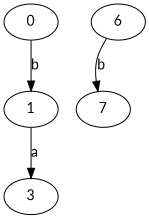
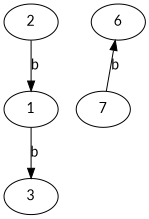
(31, 22) -> (31, 22)
(97, 59) -> (110, 71)
(35, 153) -> (35, 153)
